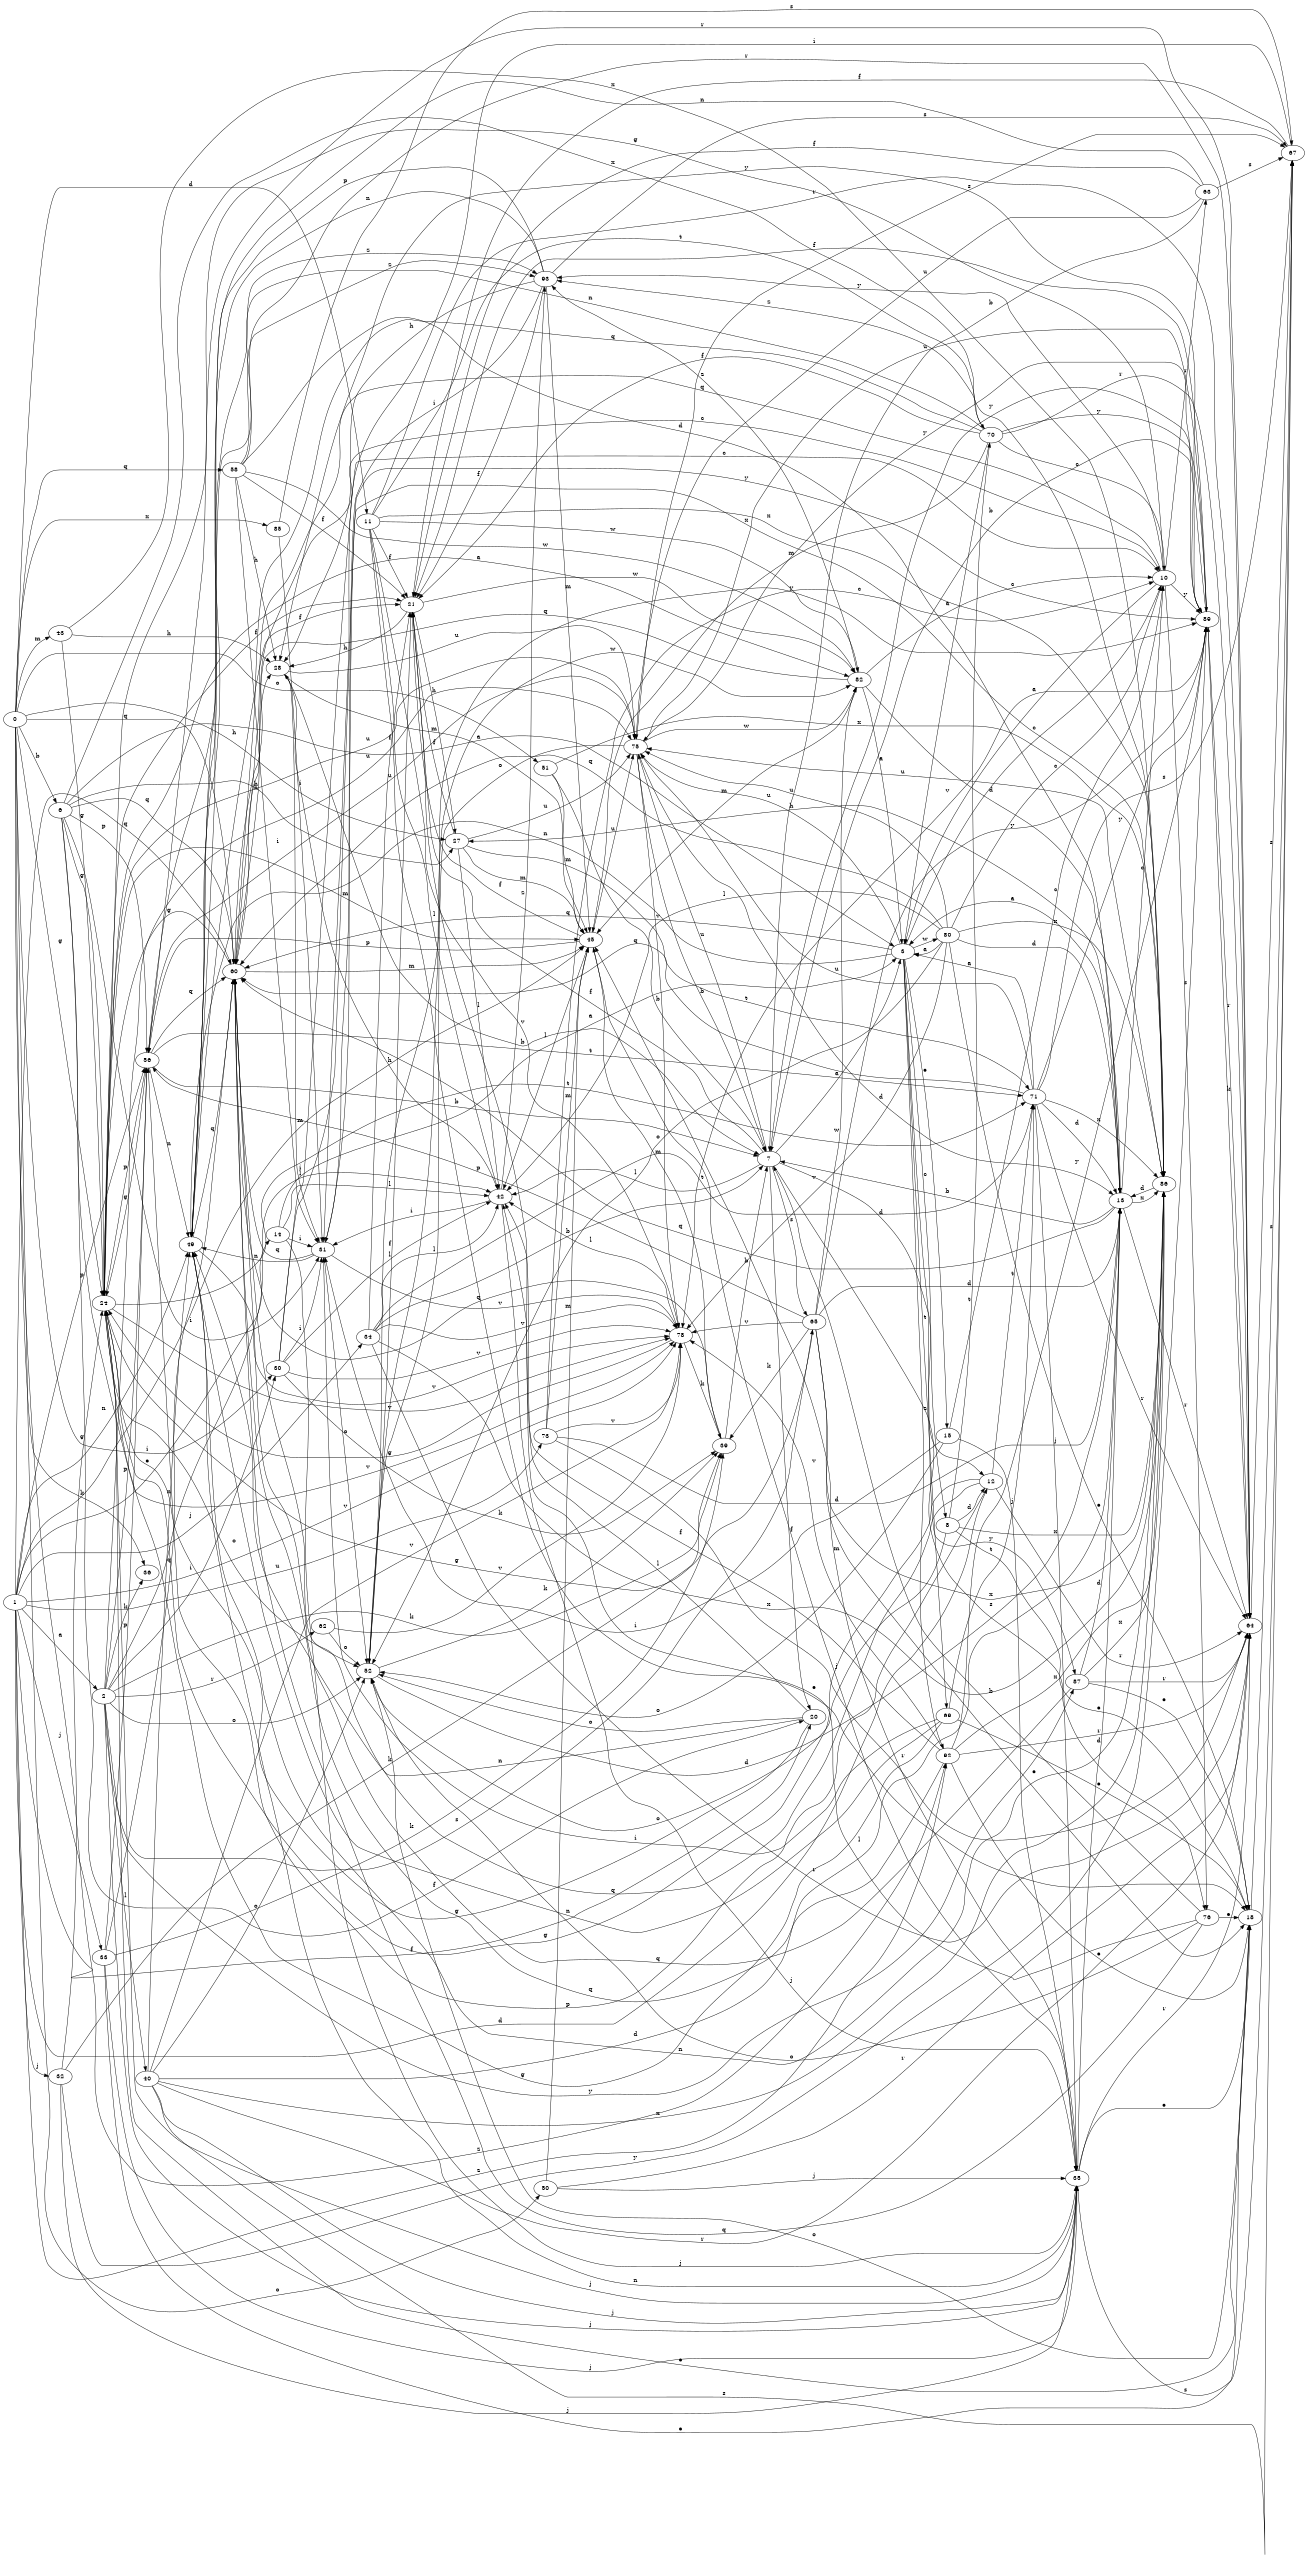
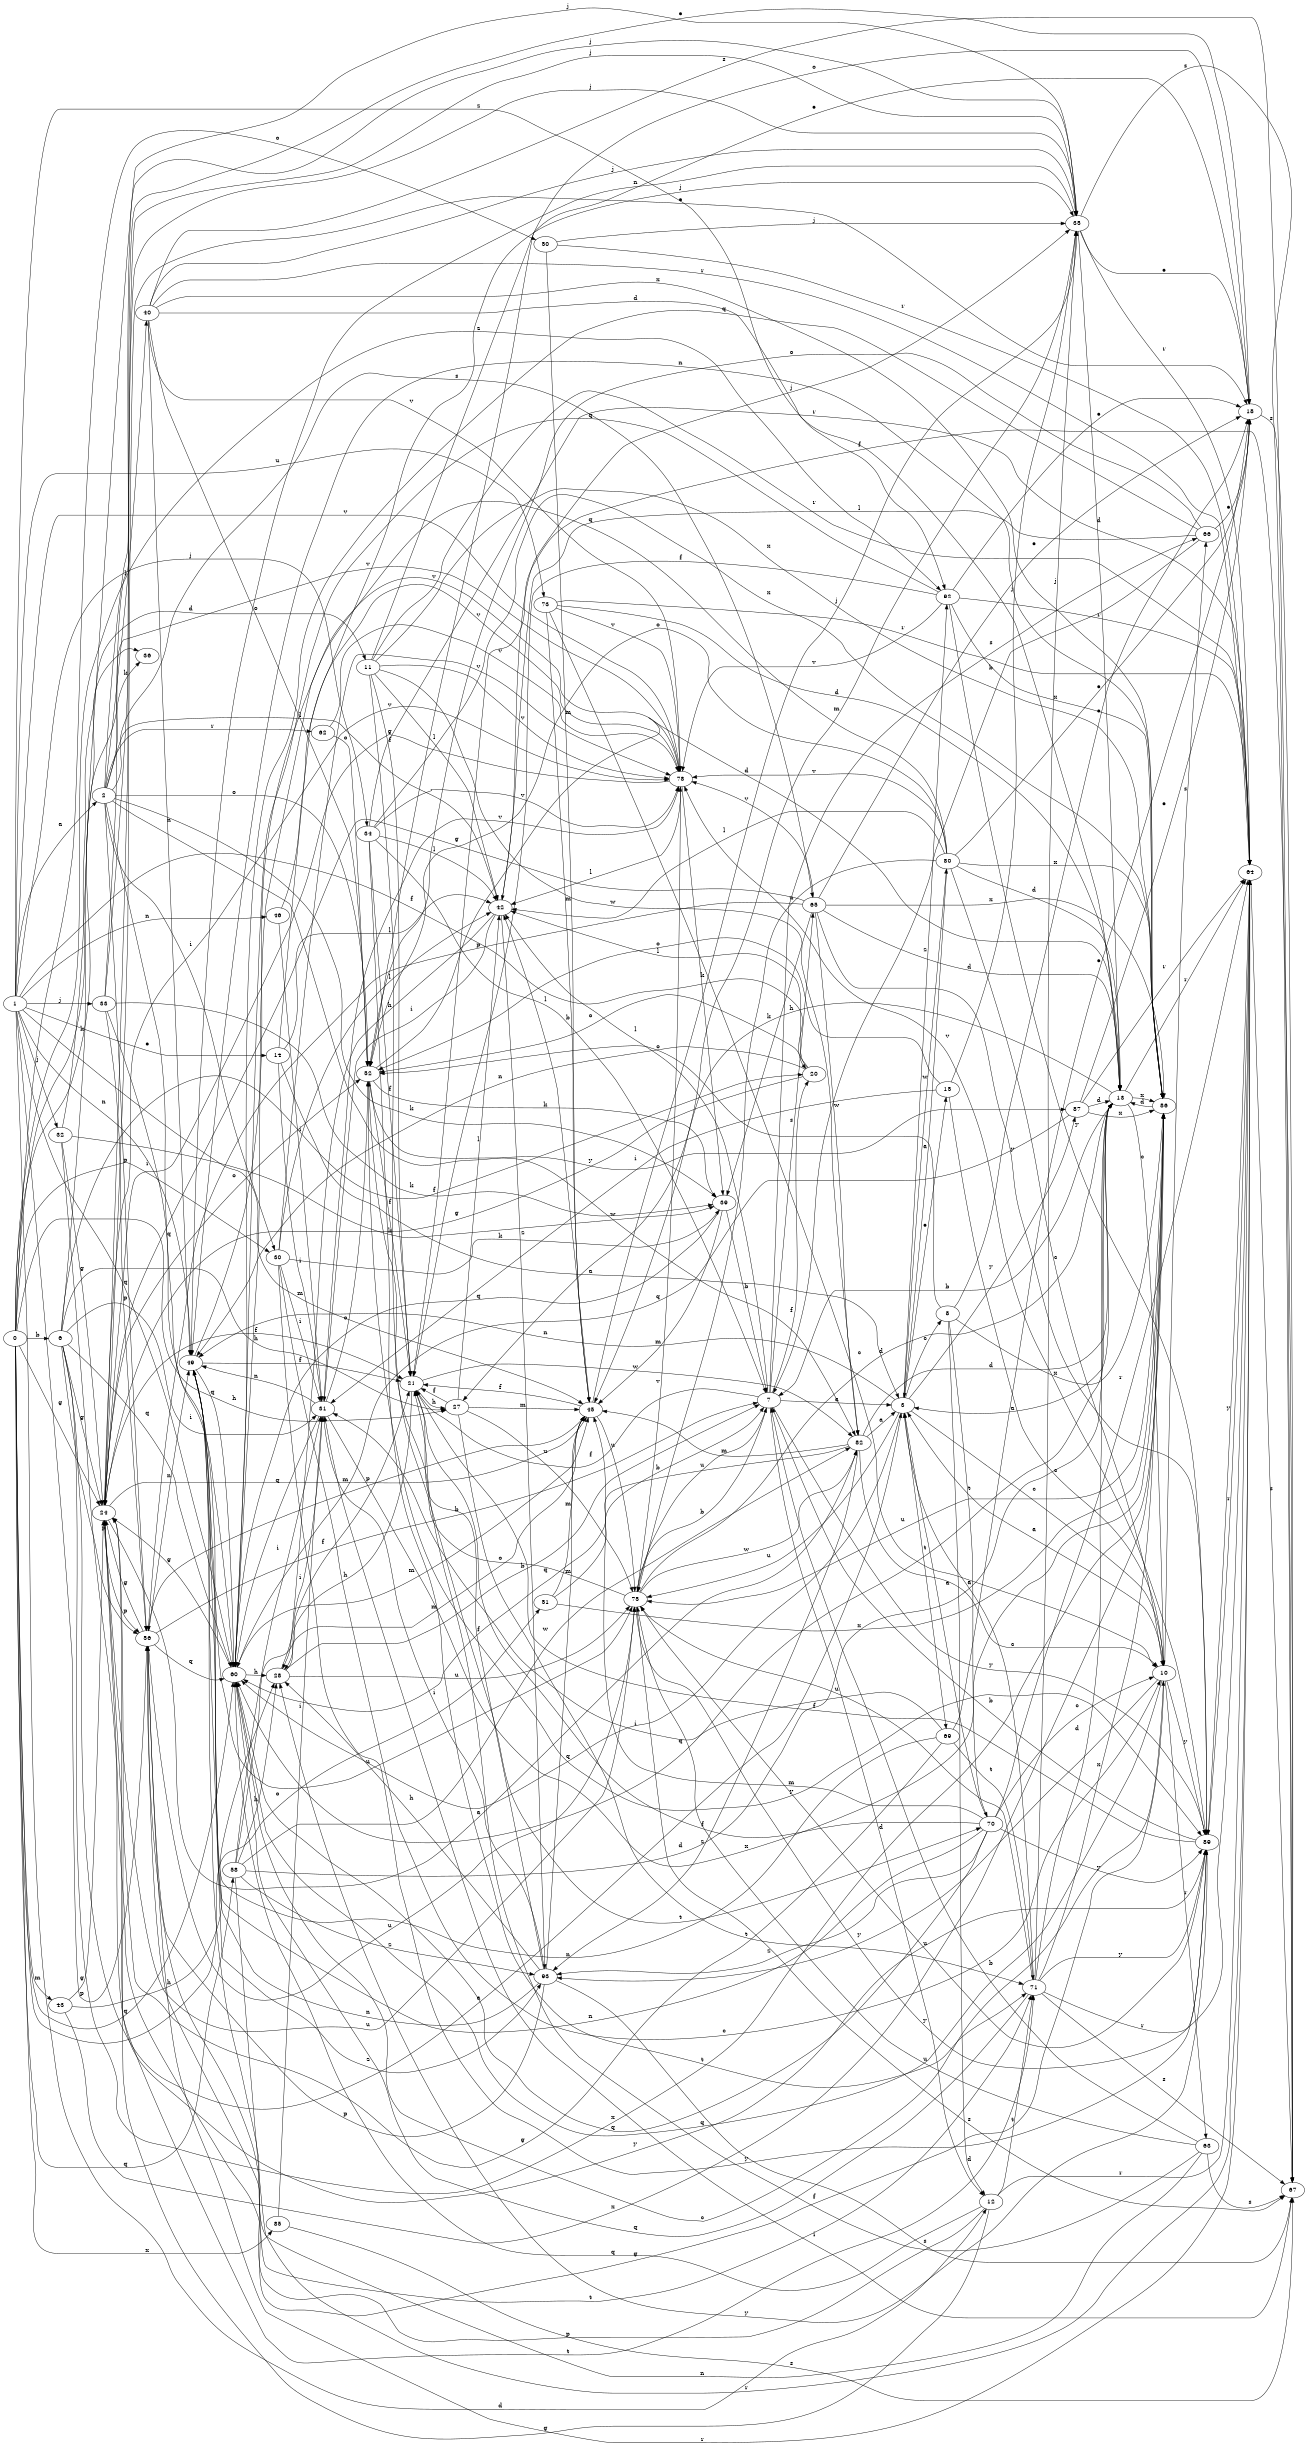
none -> (278, 916)
(1229, 1089) -> (1229, 1408)
(1207, 1918) -> (1207, 534)
